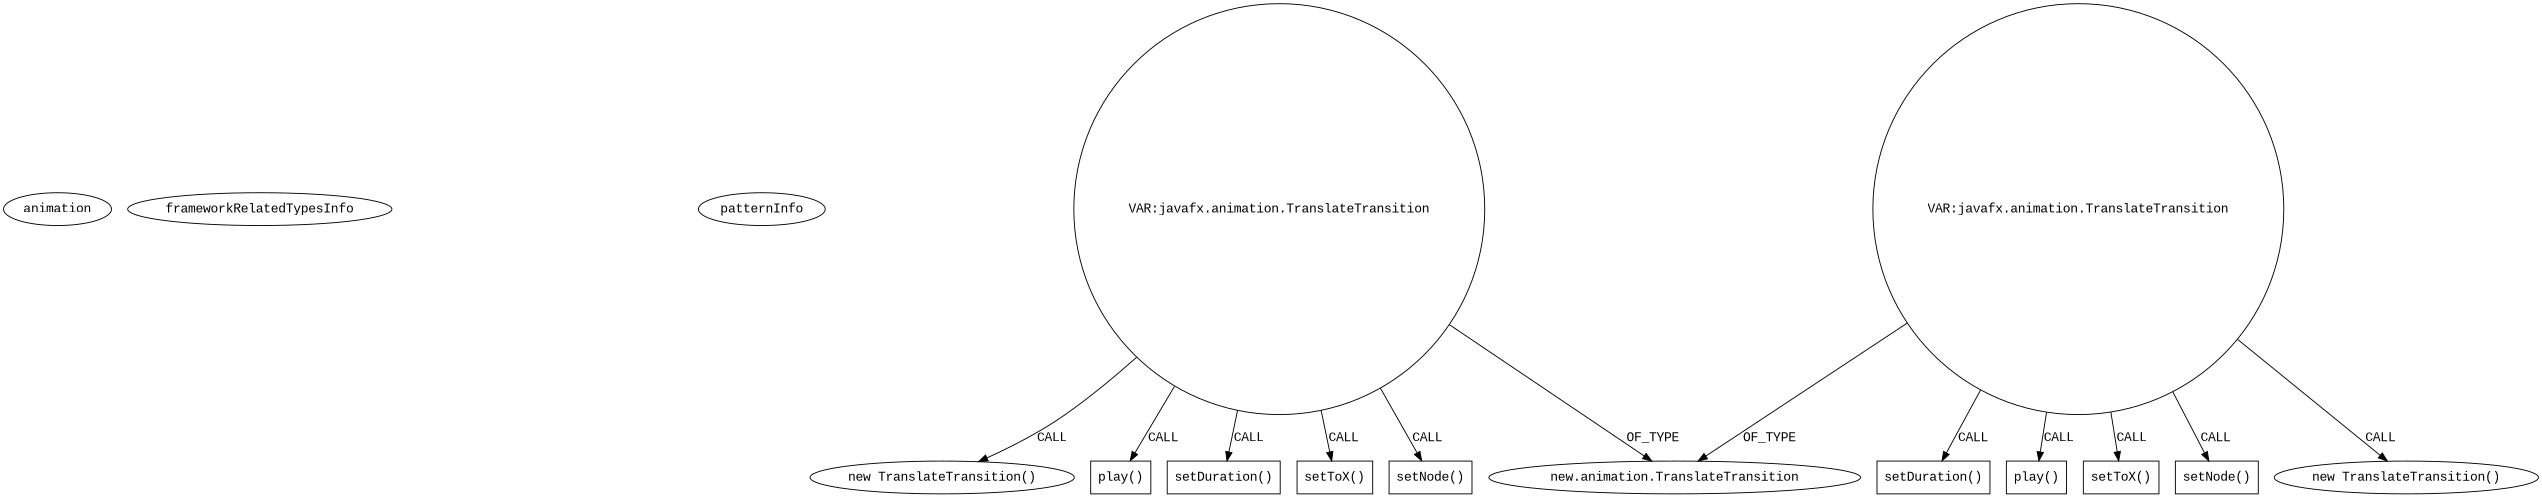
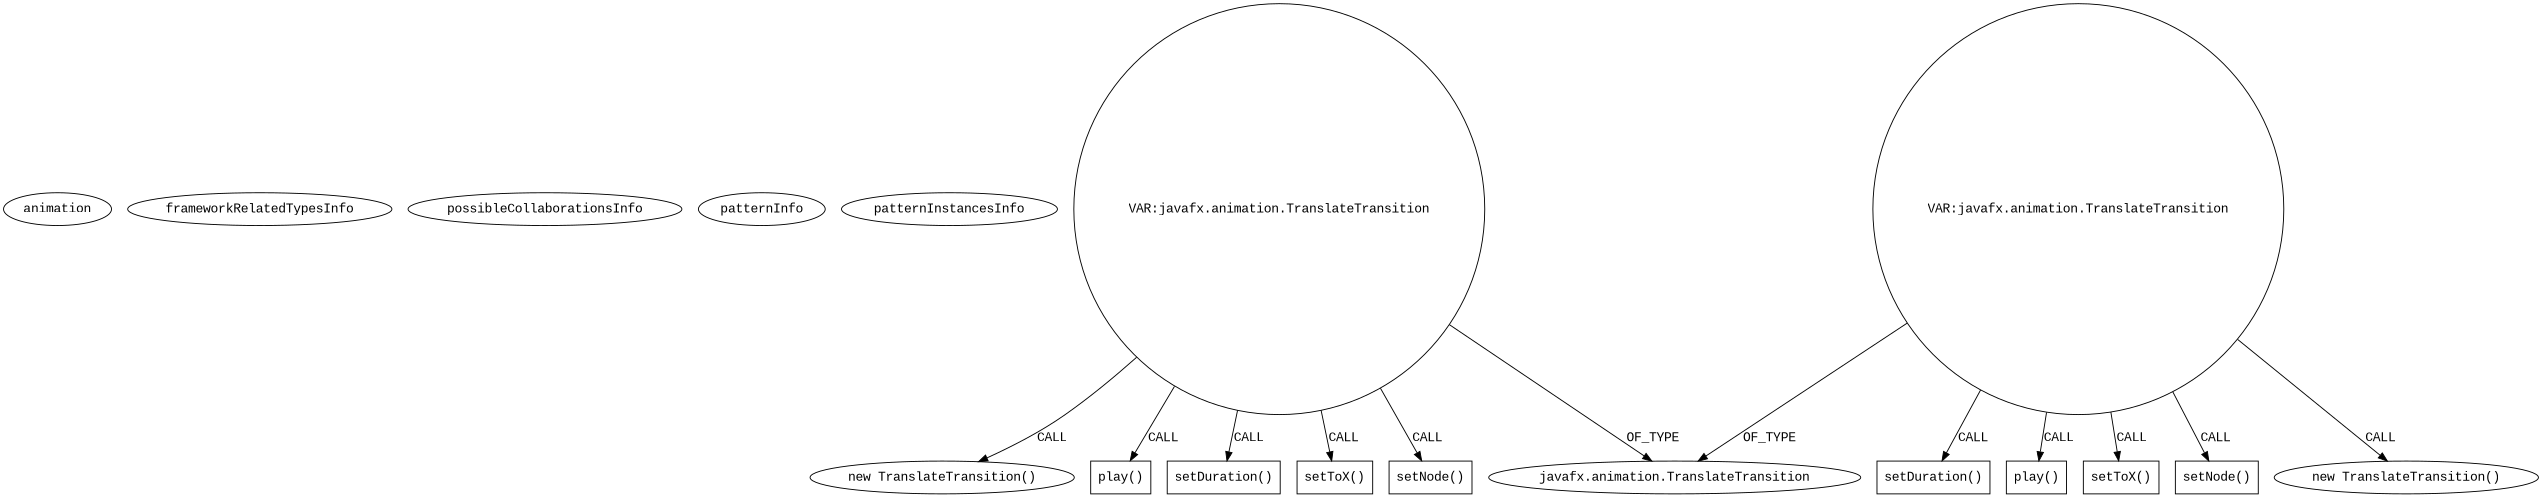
none -> (545, 209)
none -> (949, 209)
(1675, 477) -> (1675, 477)
